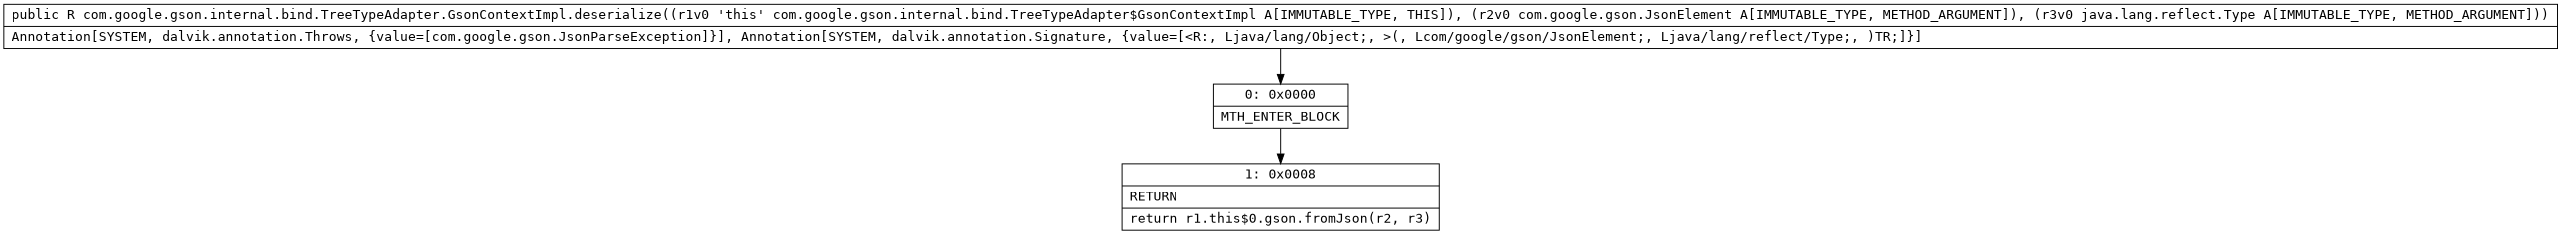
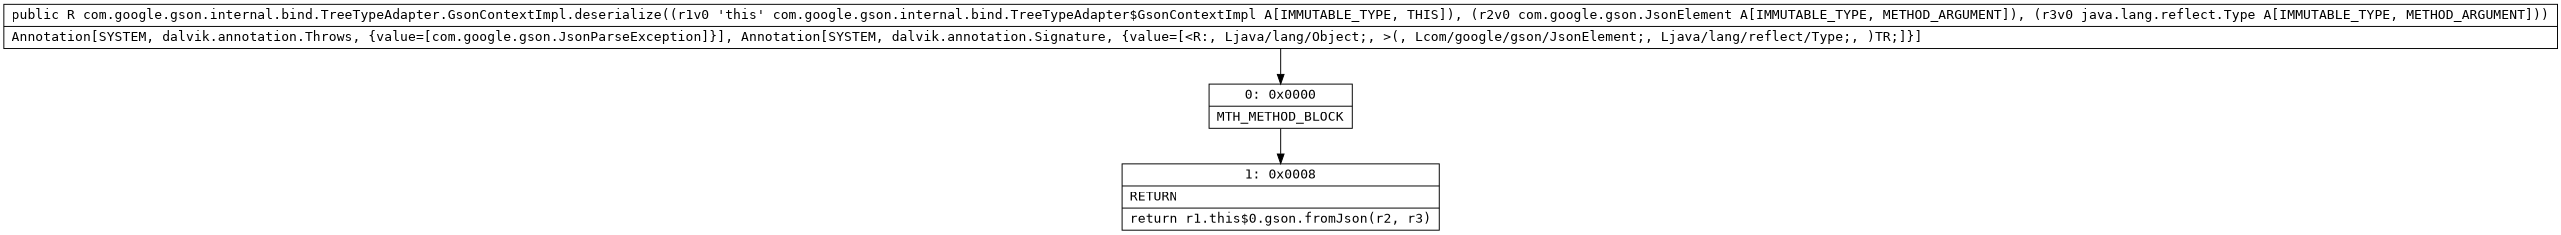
(1281, 117) -> (1281, 117)
